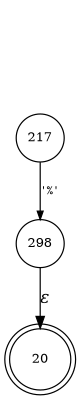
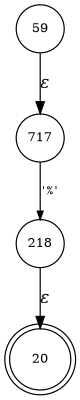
none -> (40, 29)
(40, 138) -> (40, 138)
(40, 244) -> (40, 244)
